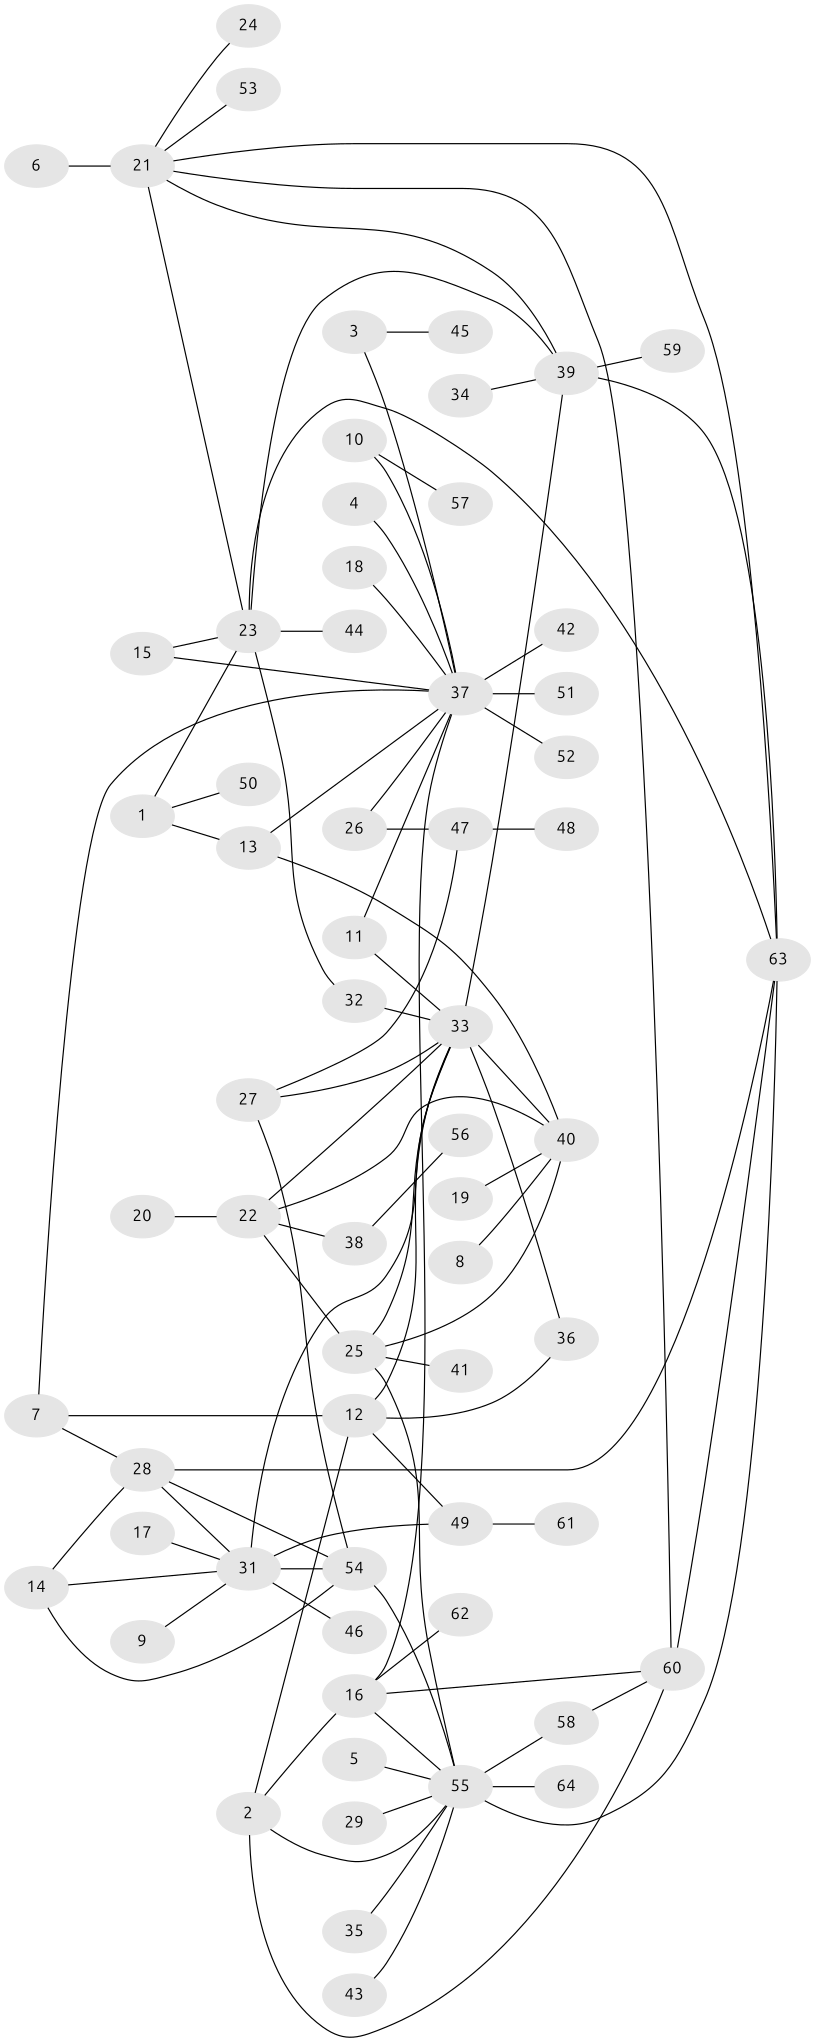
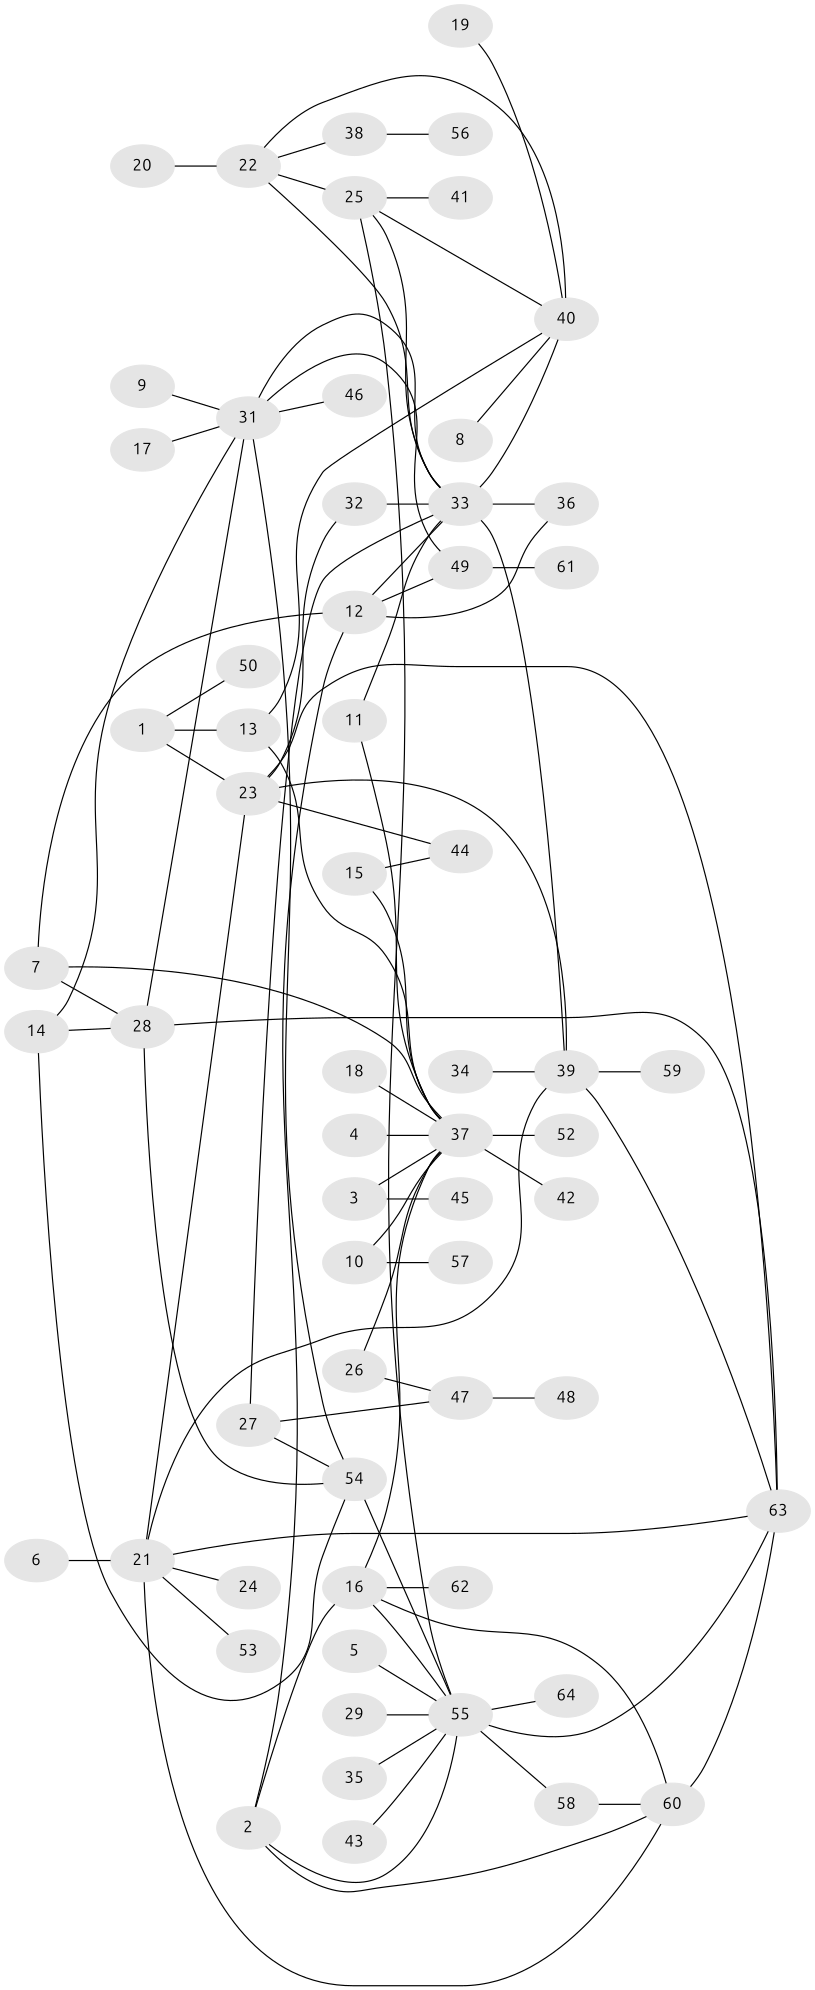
(195, 642) -> (409, 862)
(567, 694) -> none
